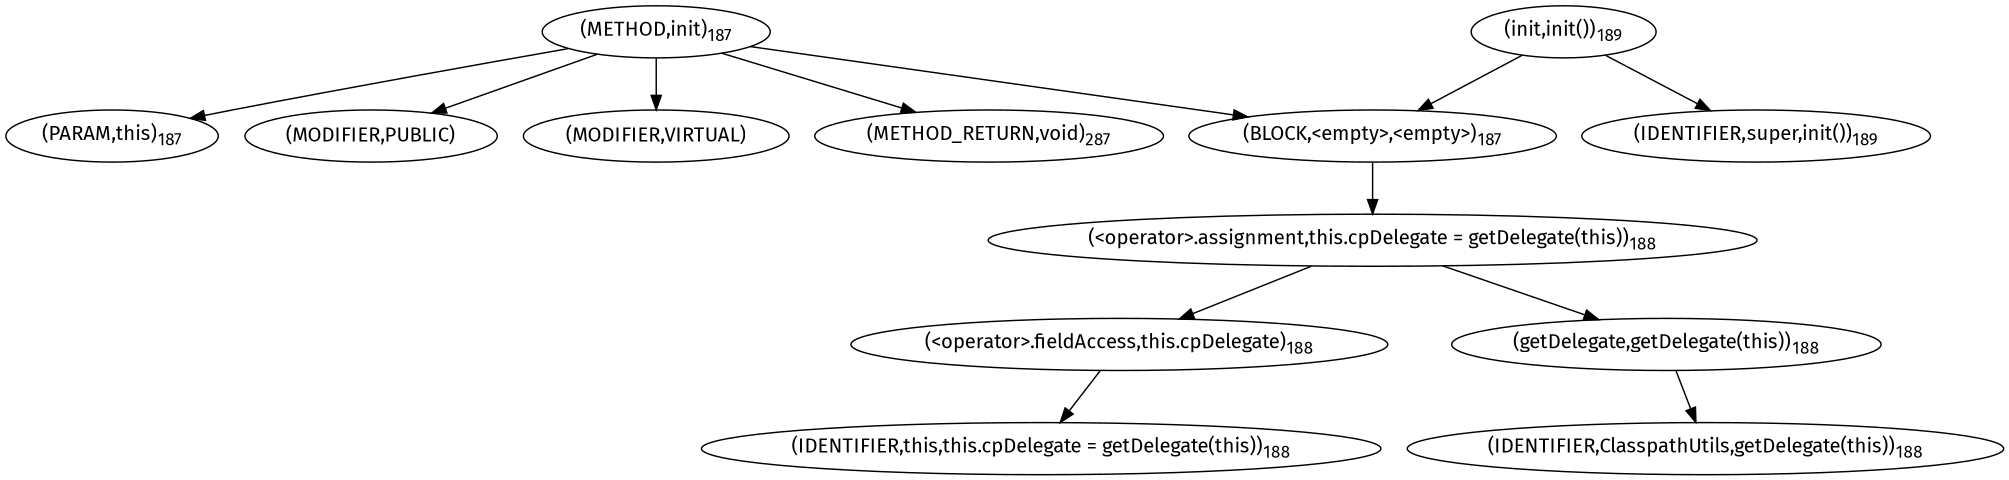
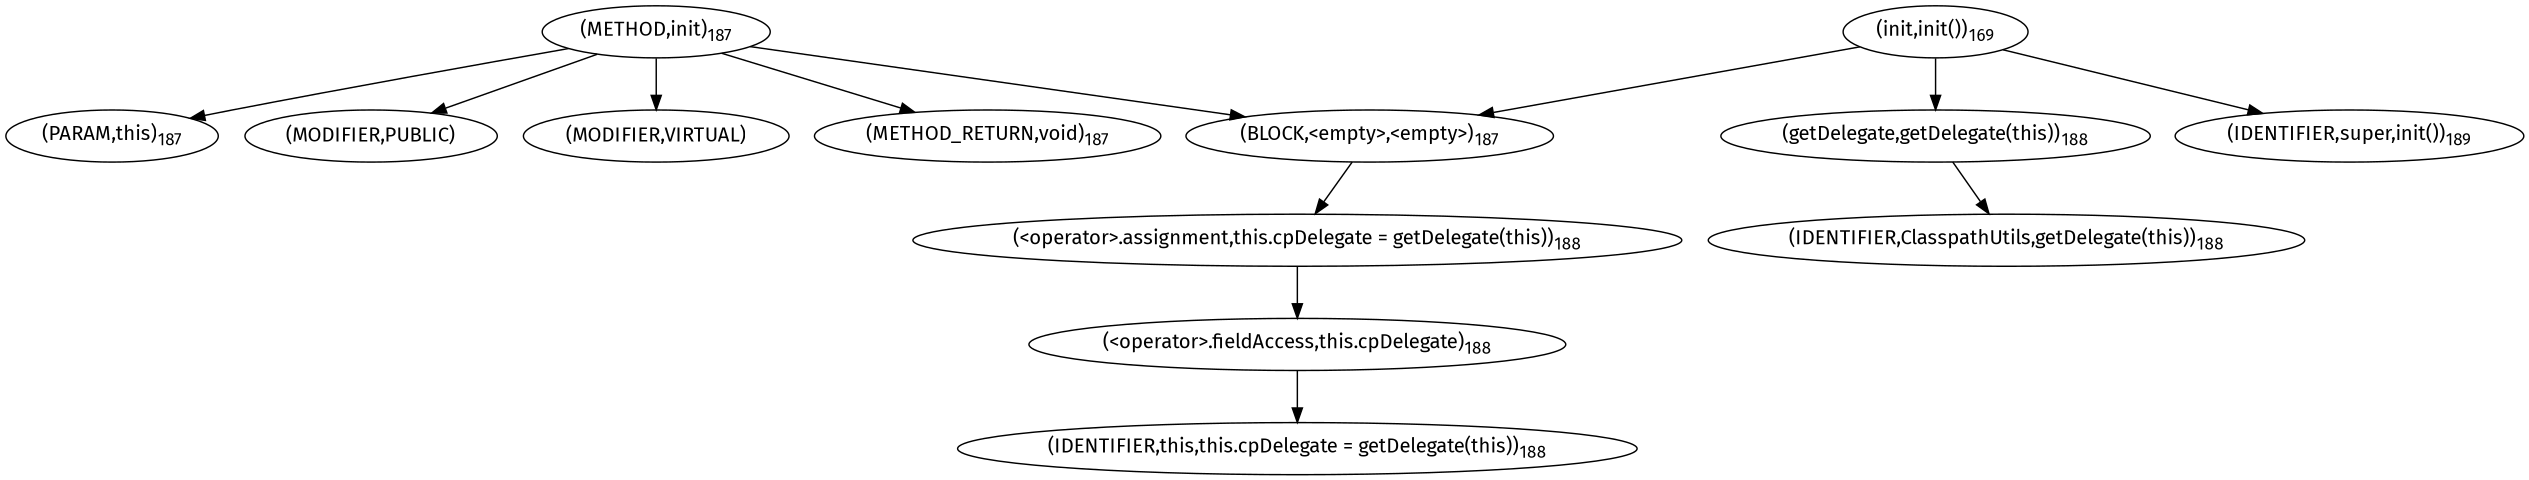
(1610, 30) -> (1982, 30)
(1098, 134) -> (1097, 134)
(1514, 290) -> (1936, 77)
